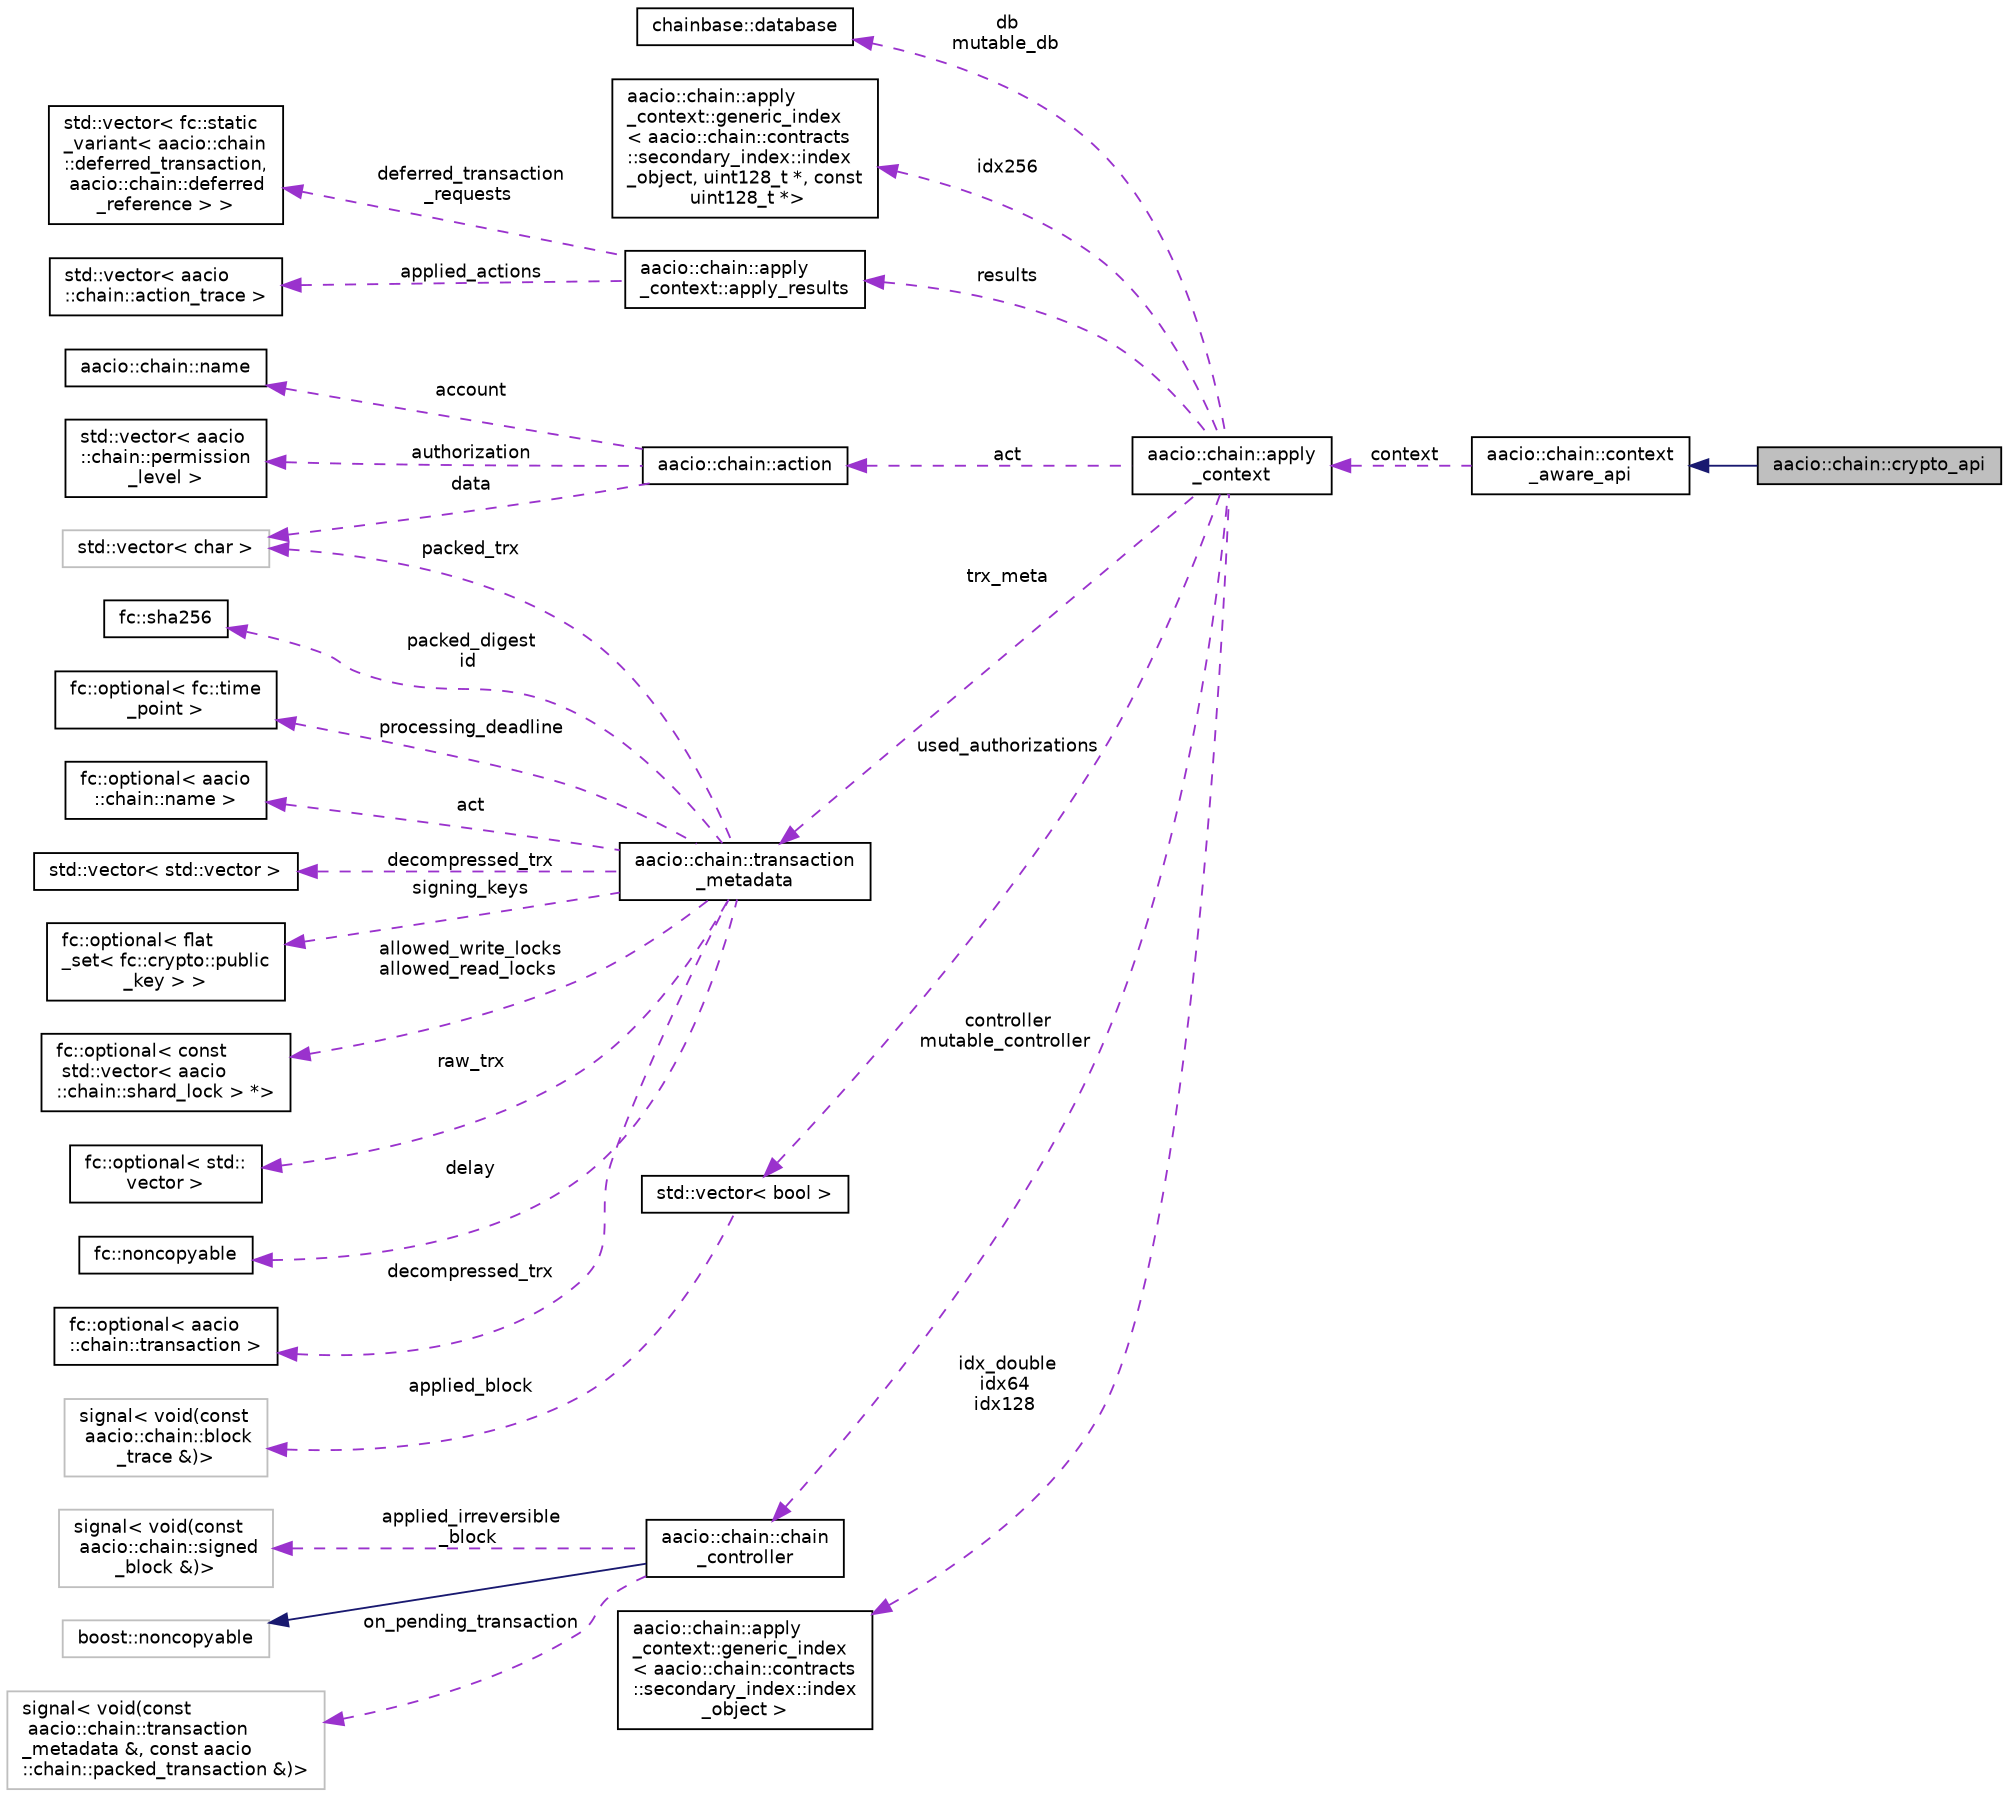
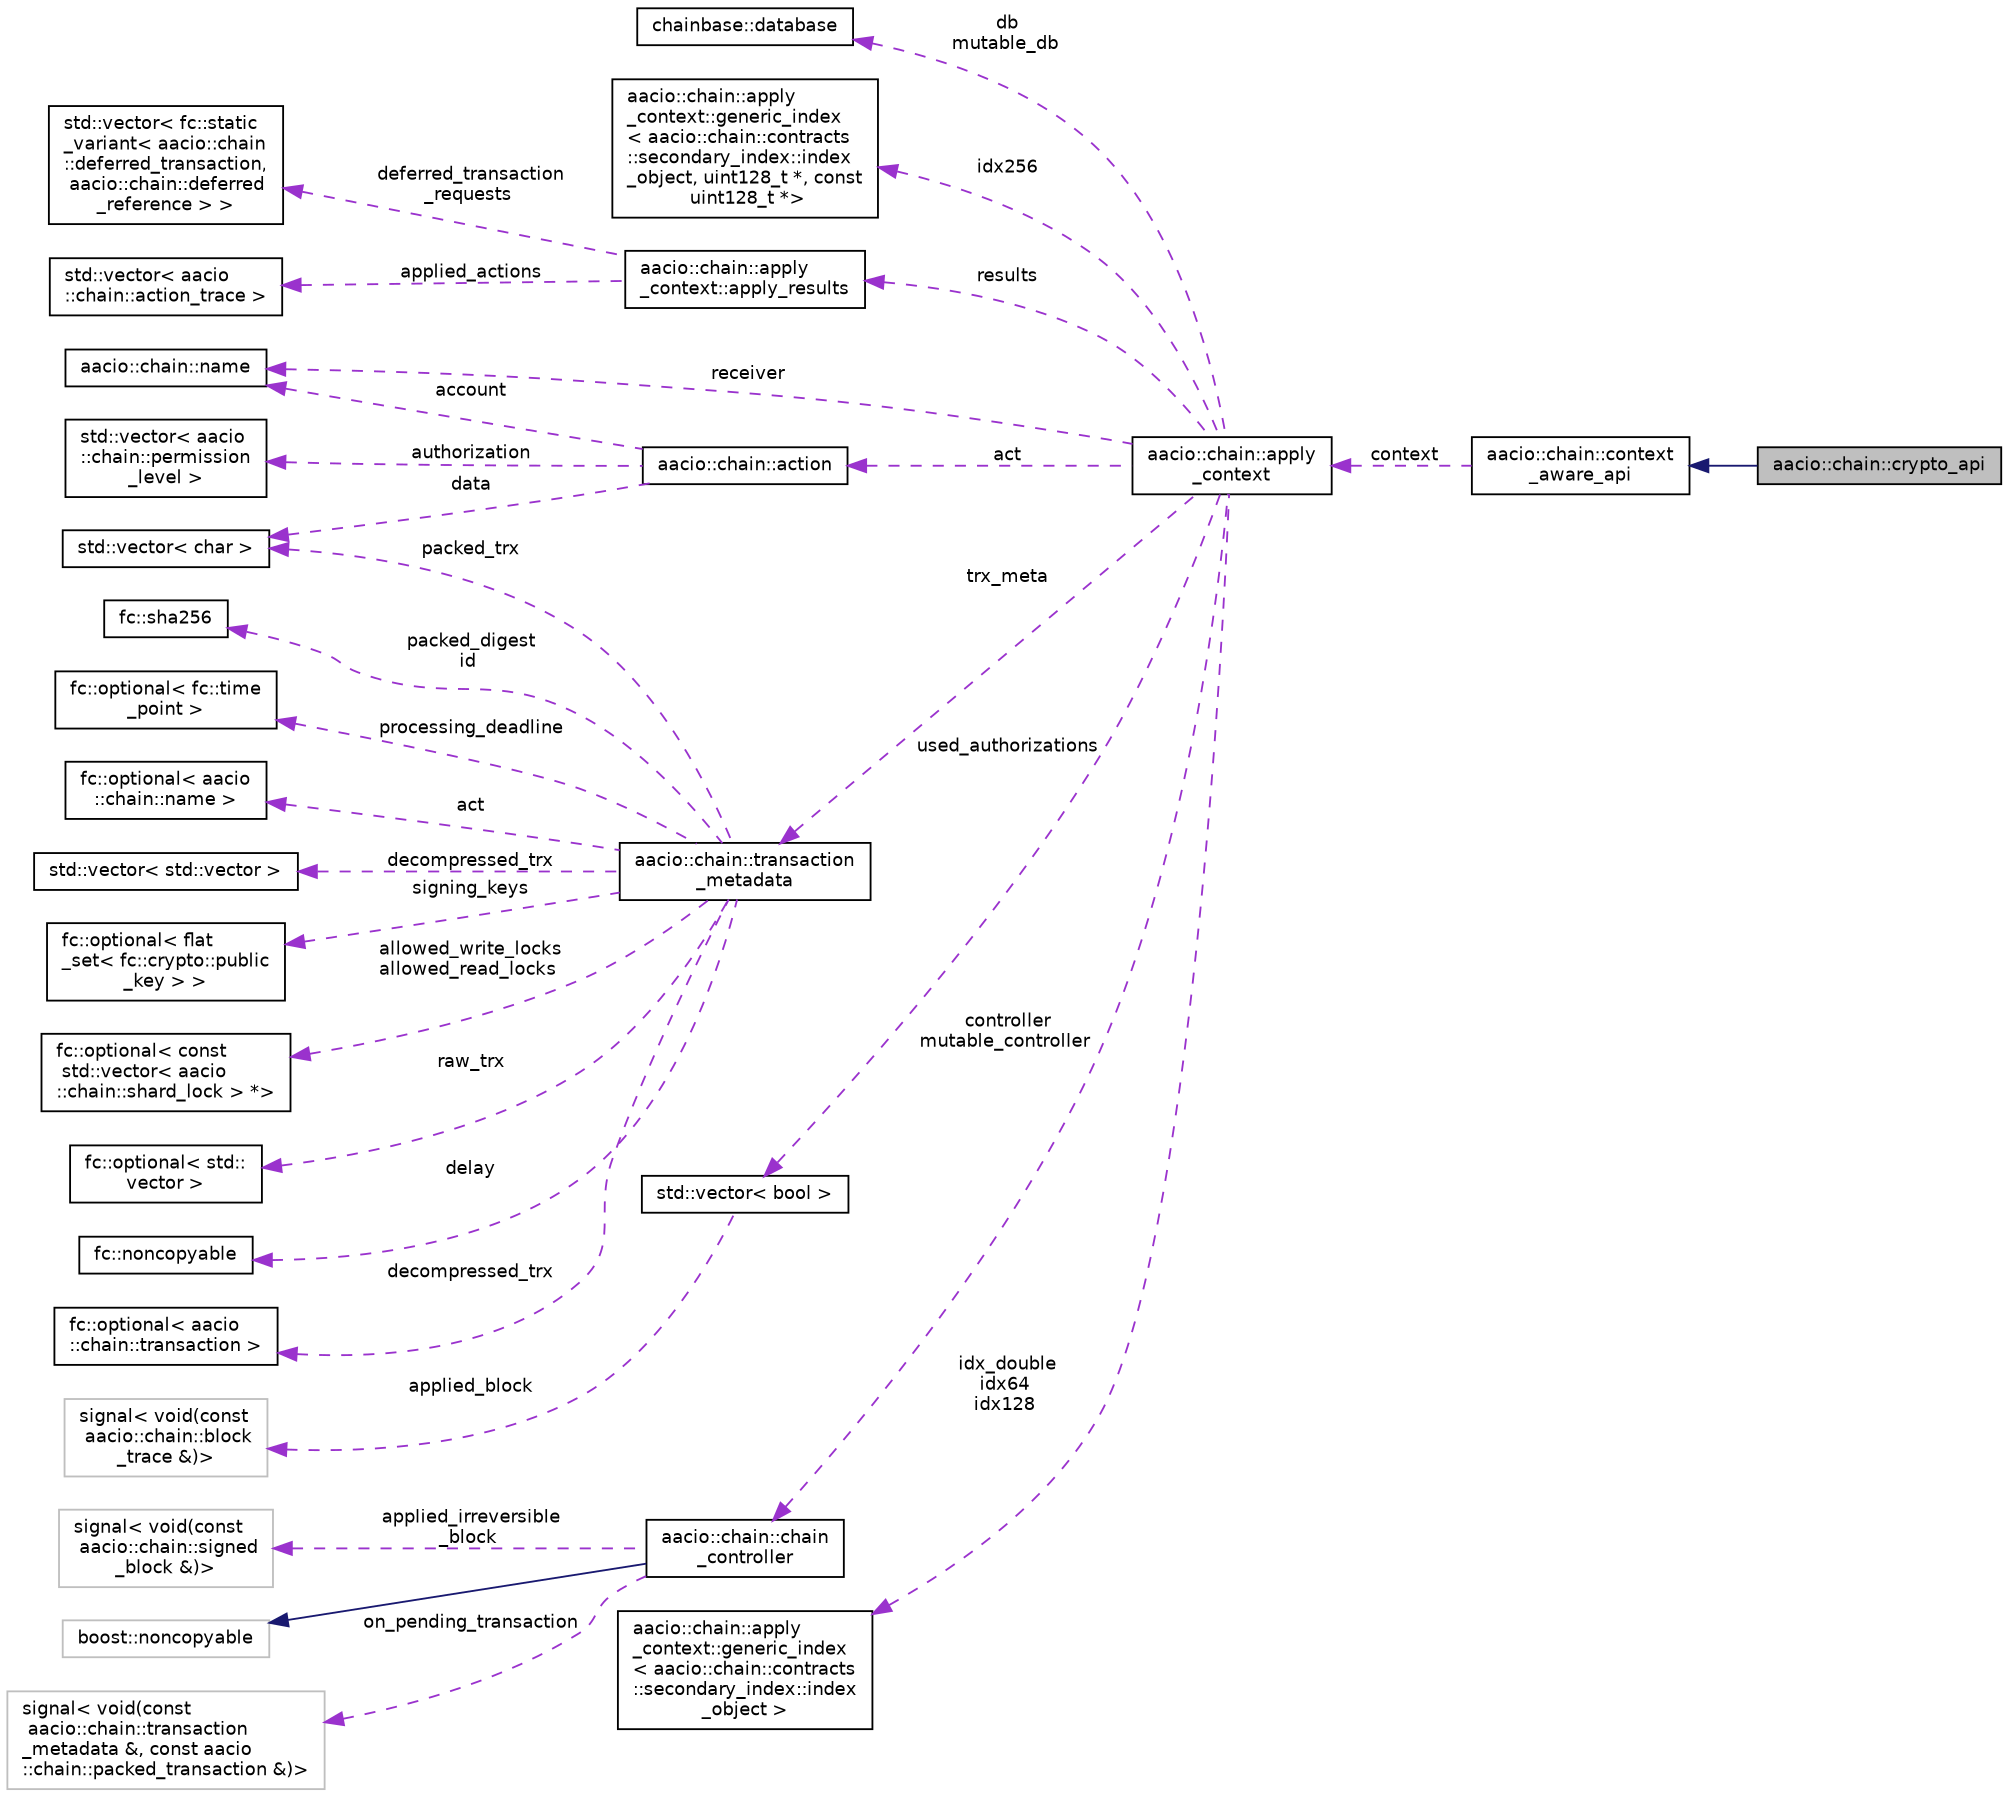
none -> (710, 390)
(166, 549) -> (166, 549)
